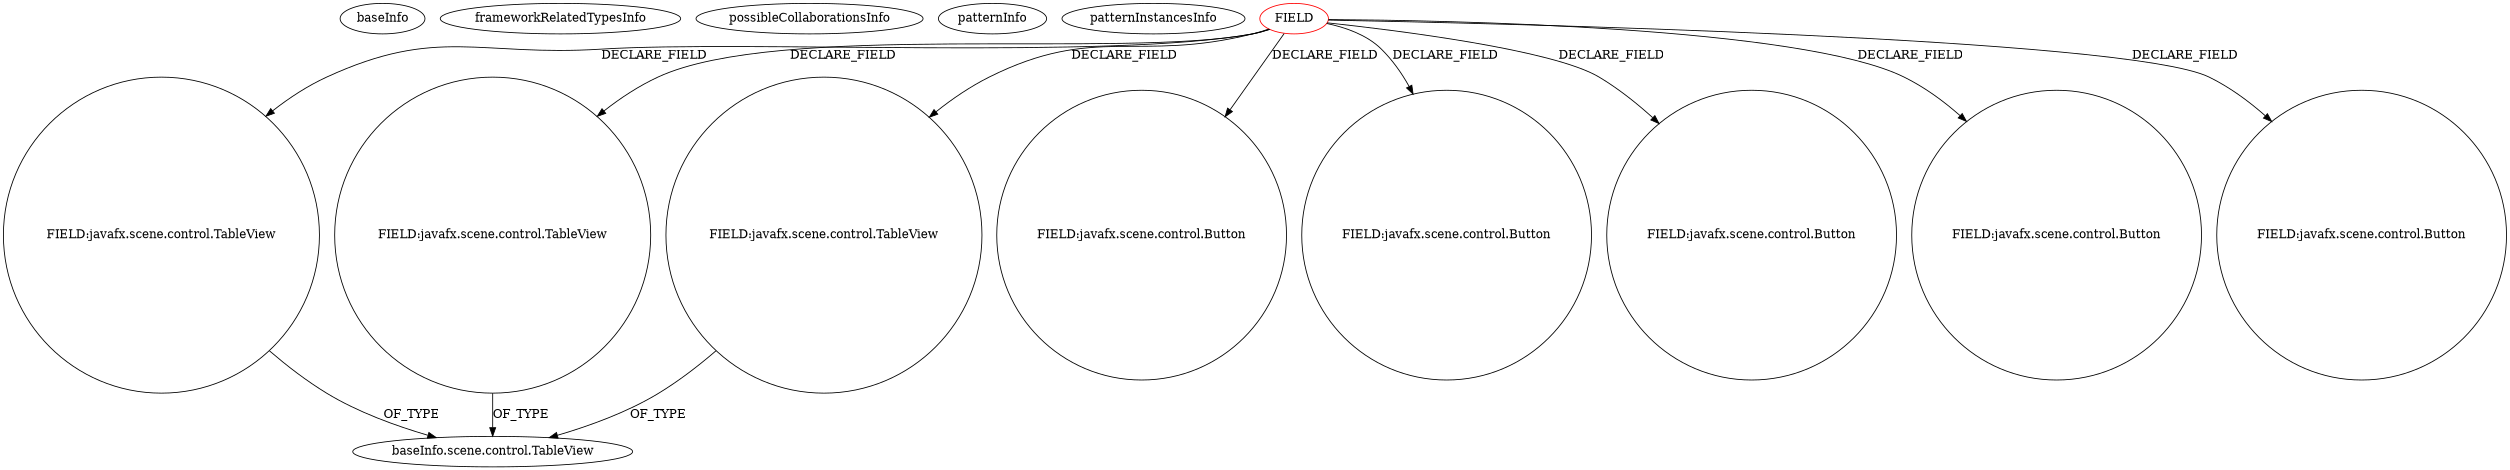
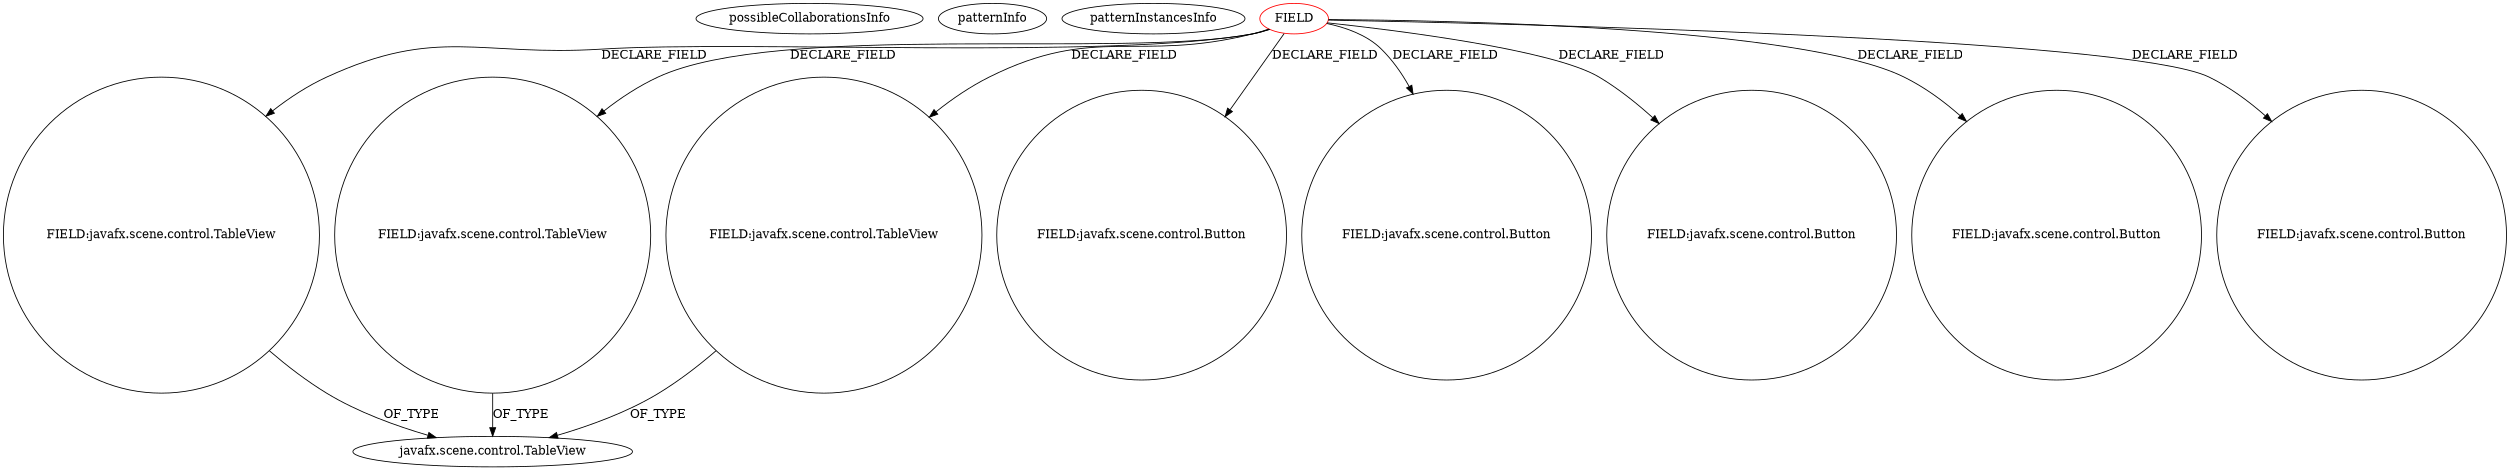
(383, 19) -> none
(560, 19) -> none
(493, 452) -> (493, 452)
